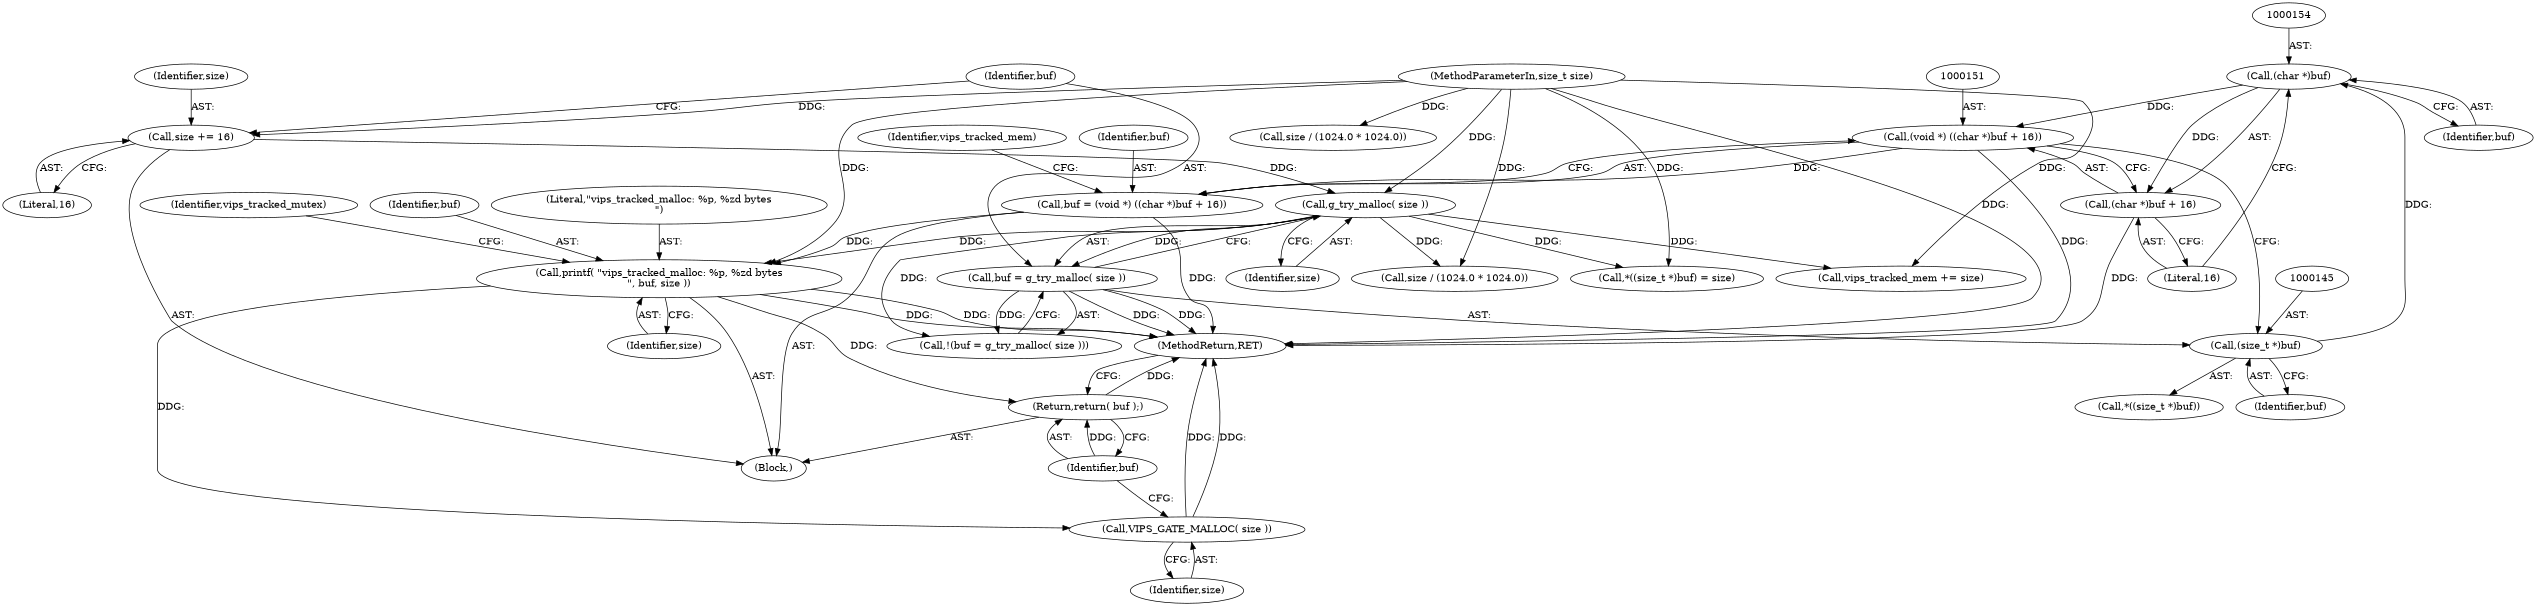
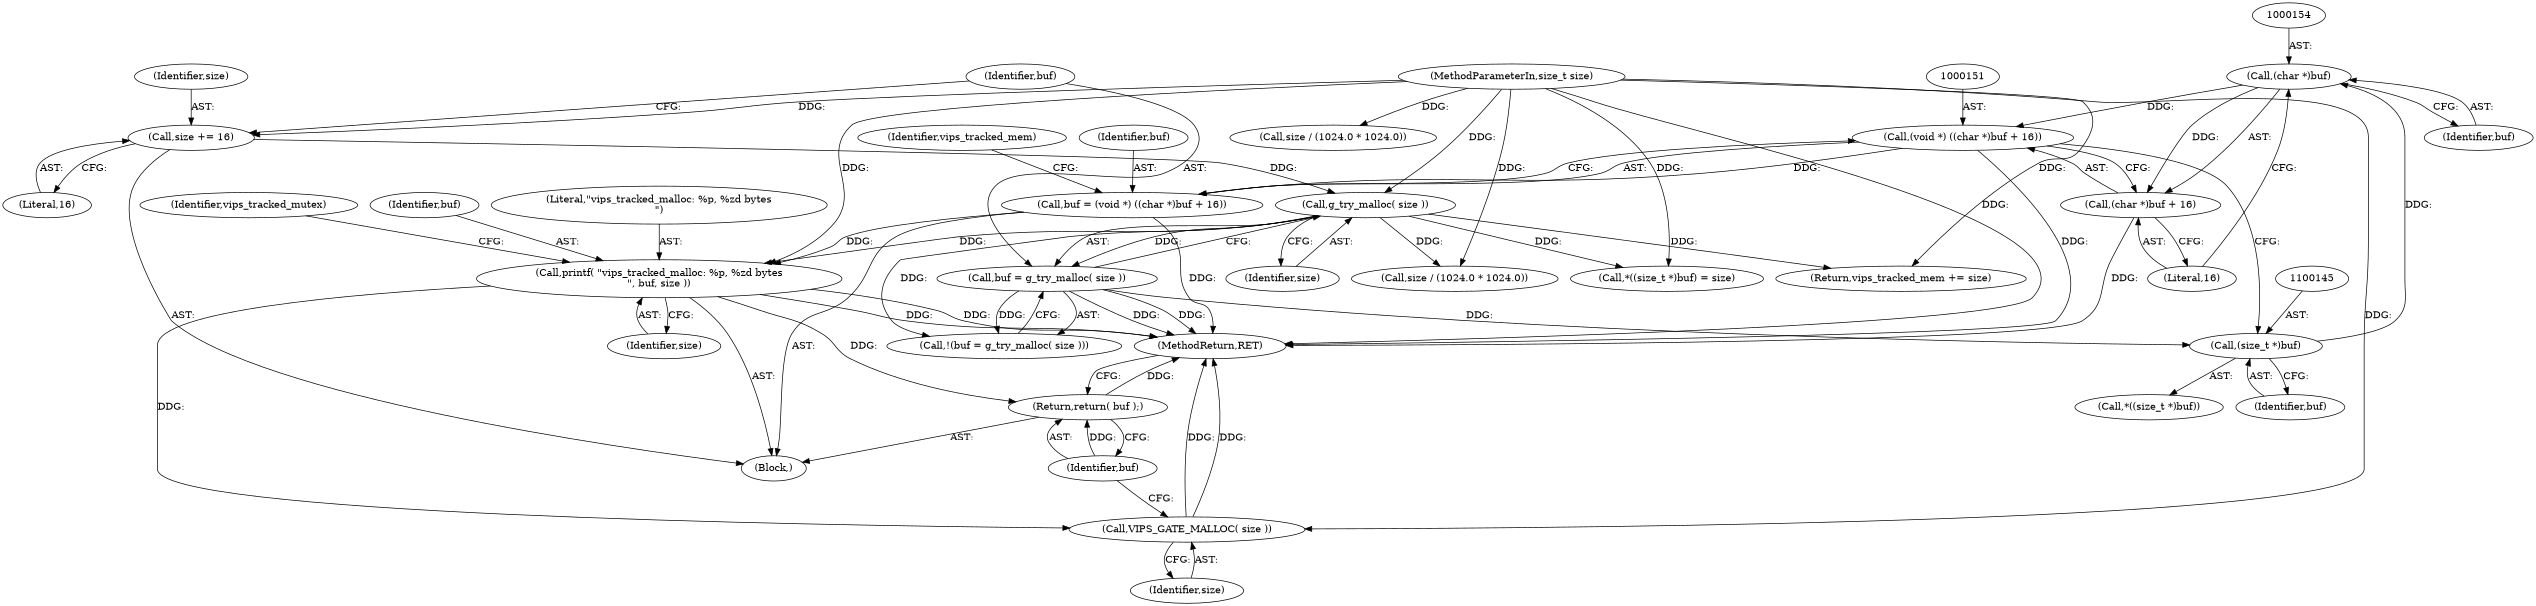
(1901, 279) -> (1901, 279)
(2312, 279) -> (2312, 279)
(1481, 316) -> (1481, 316)
none -> (2364, 452)
